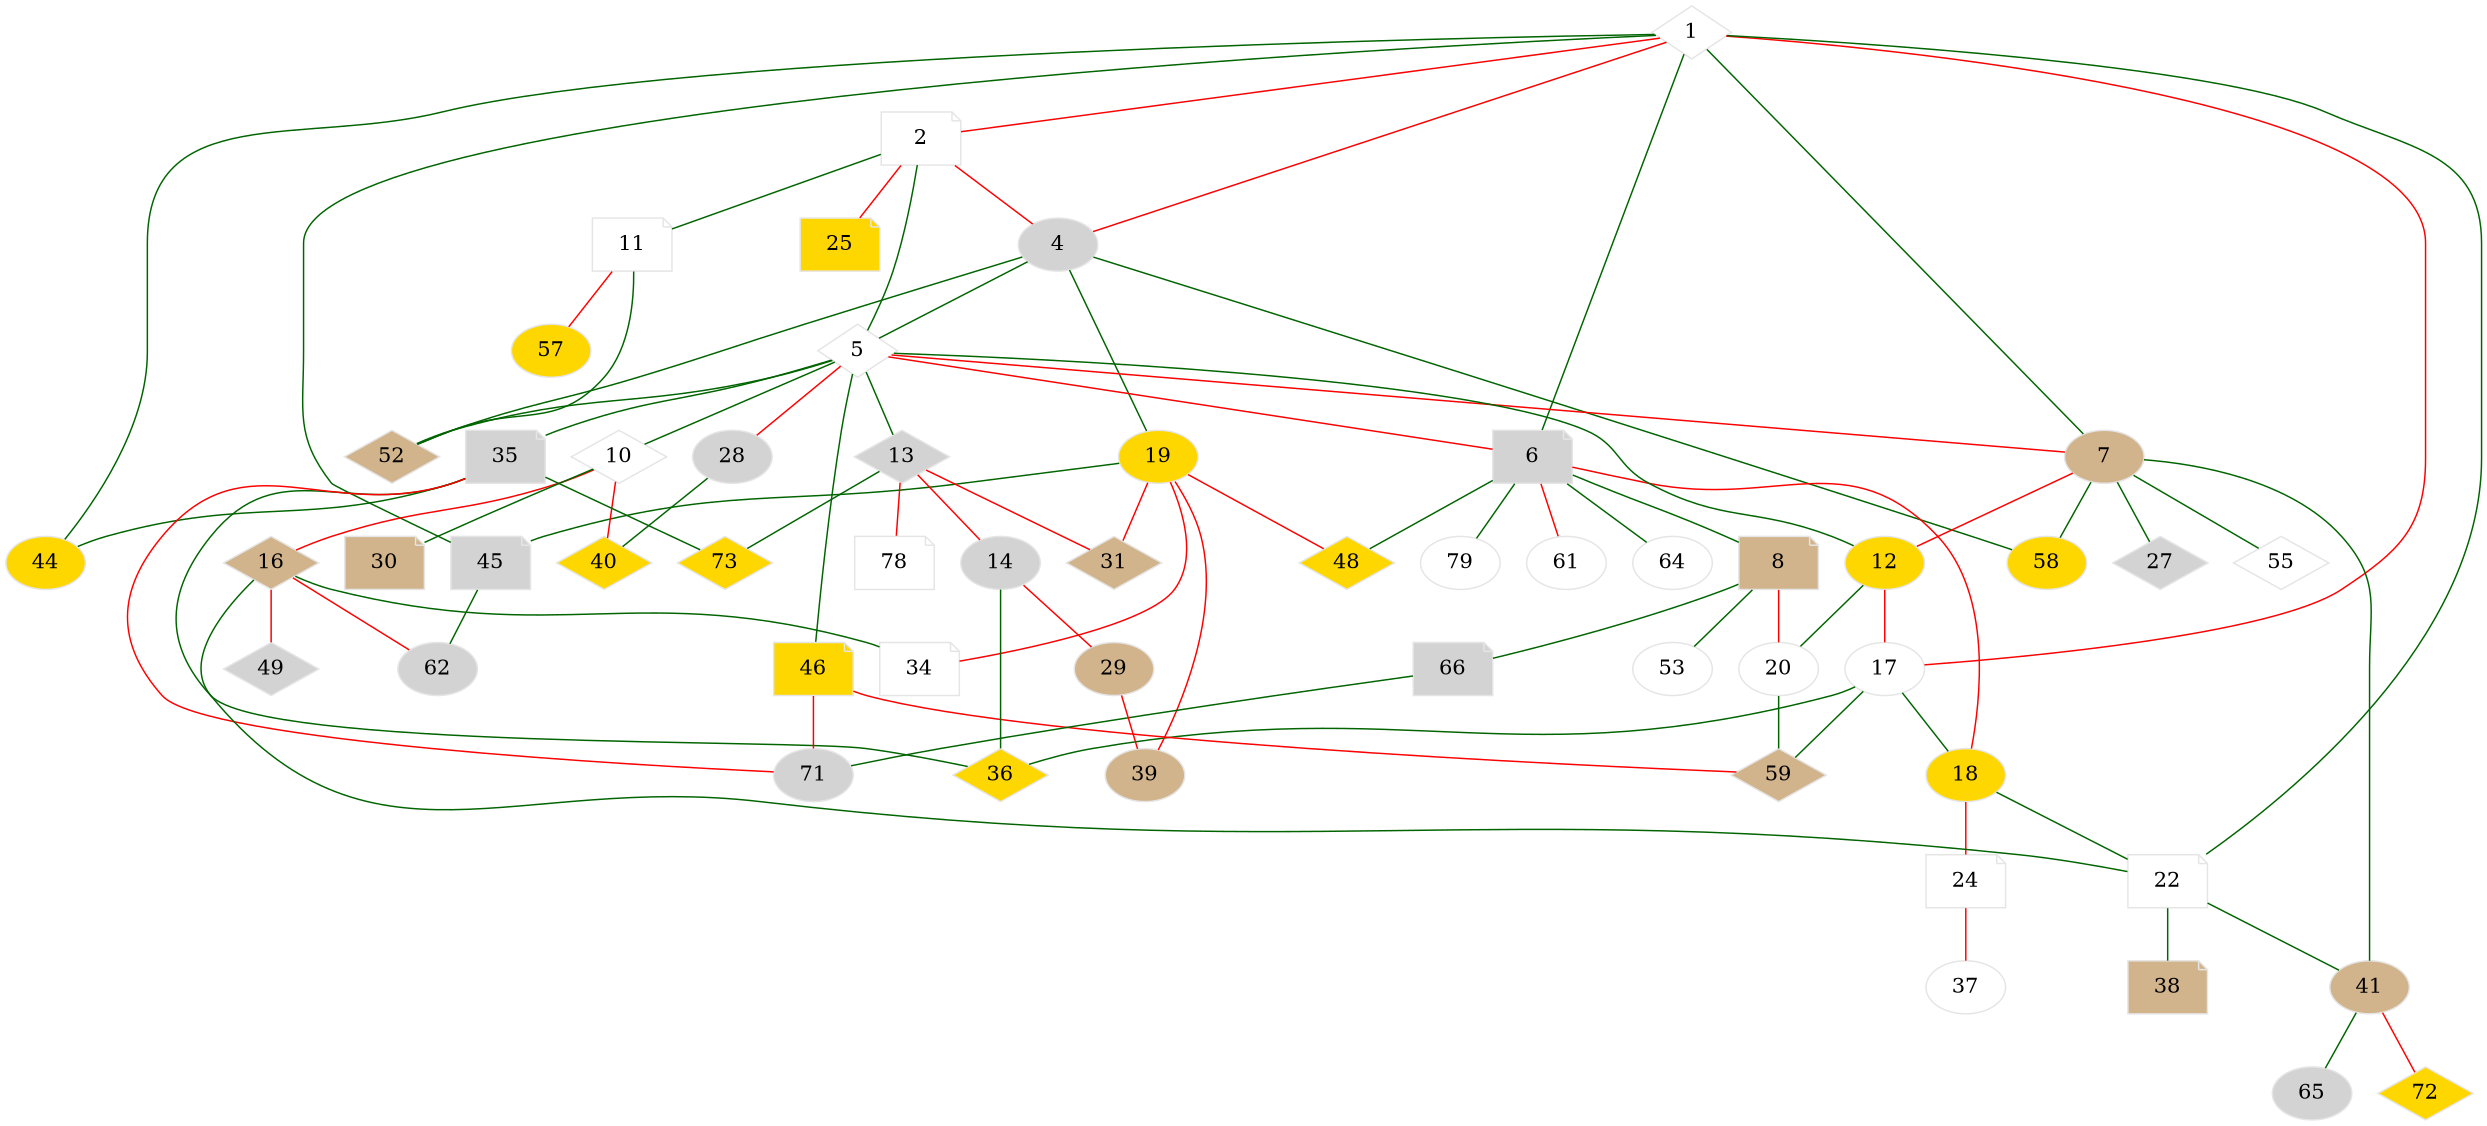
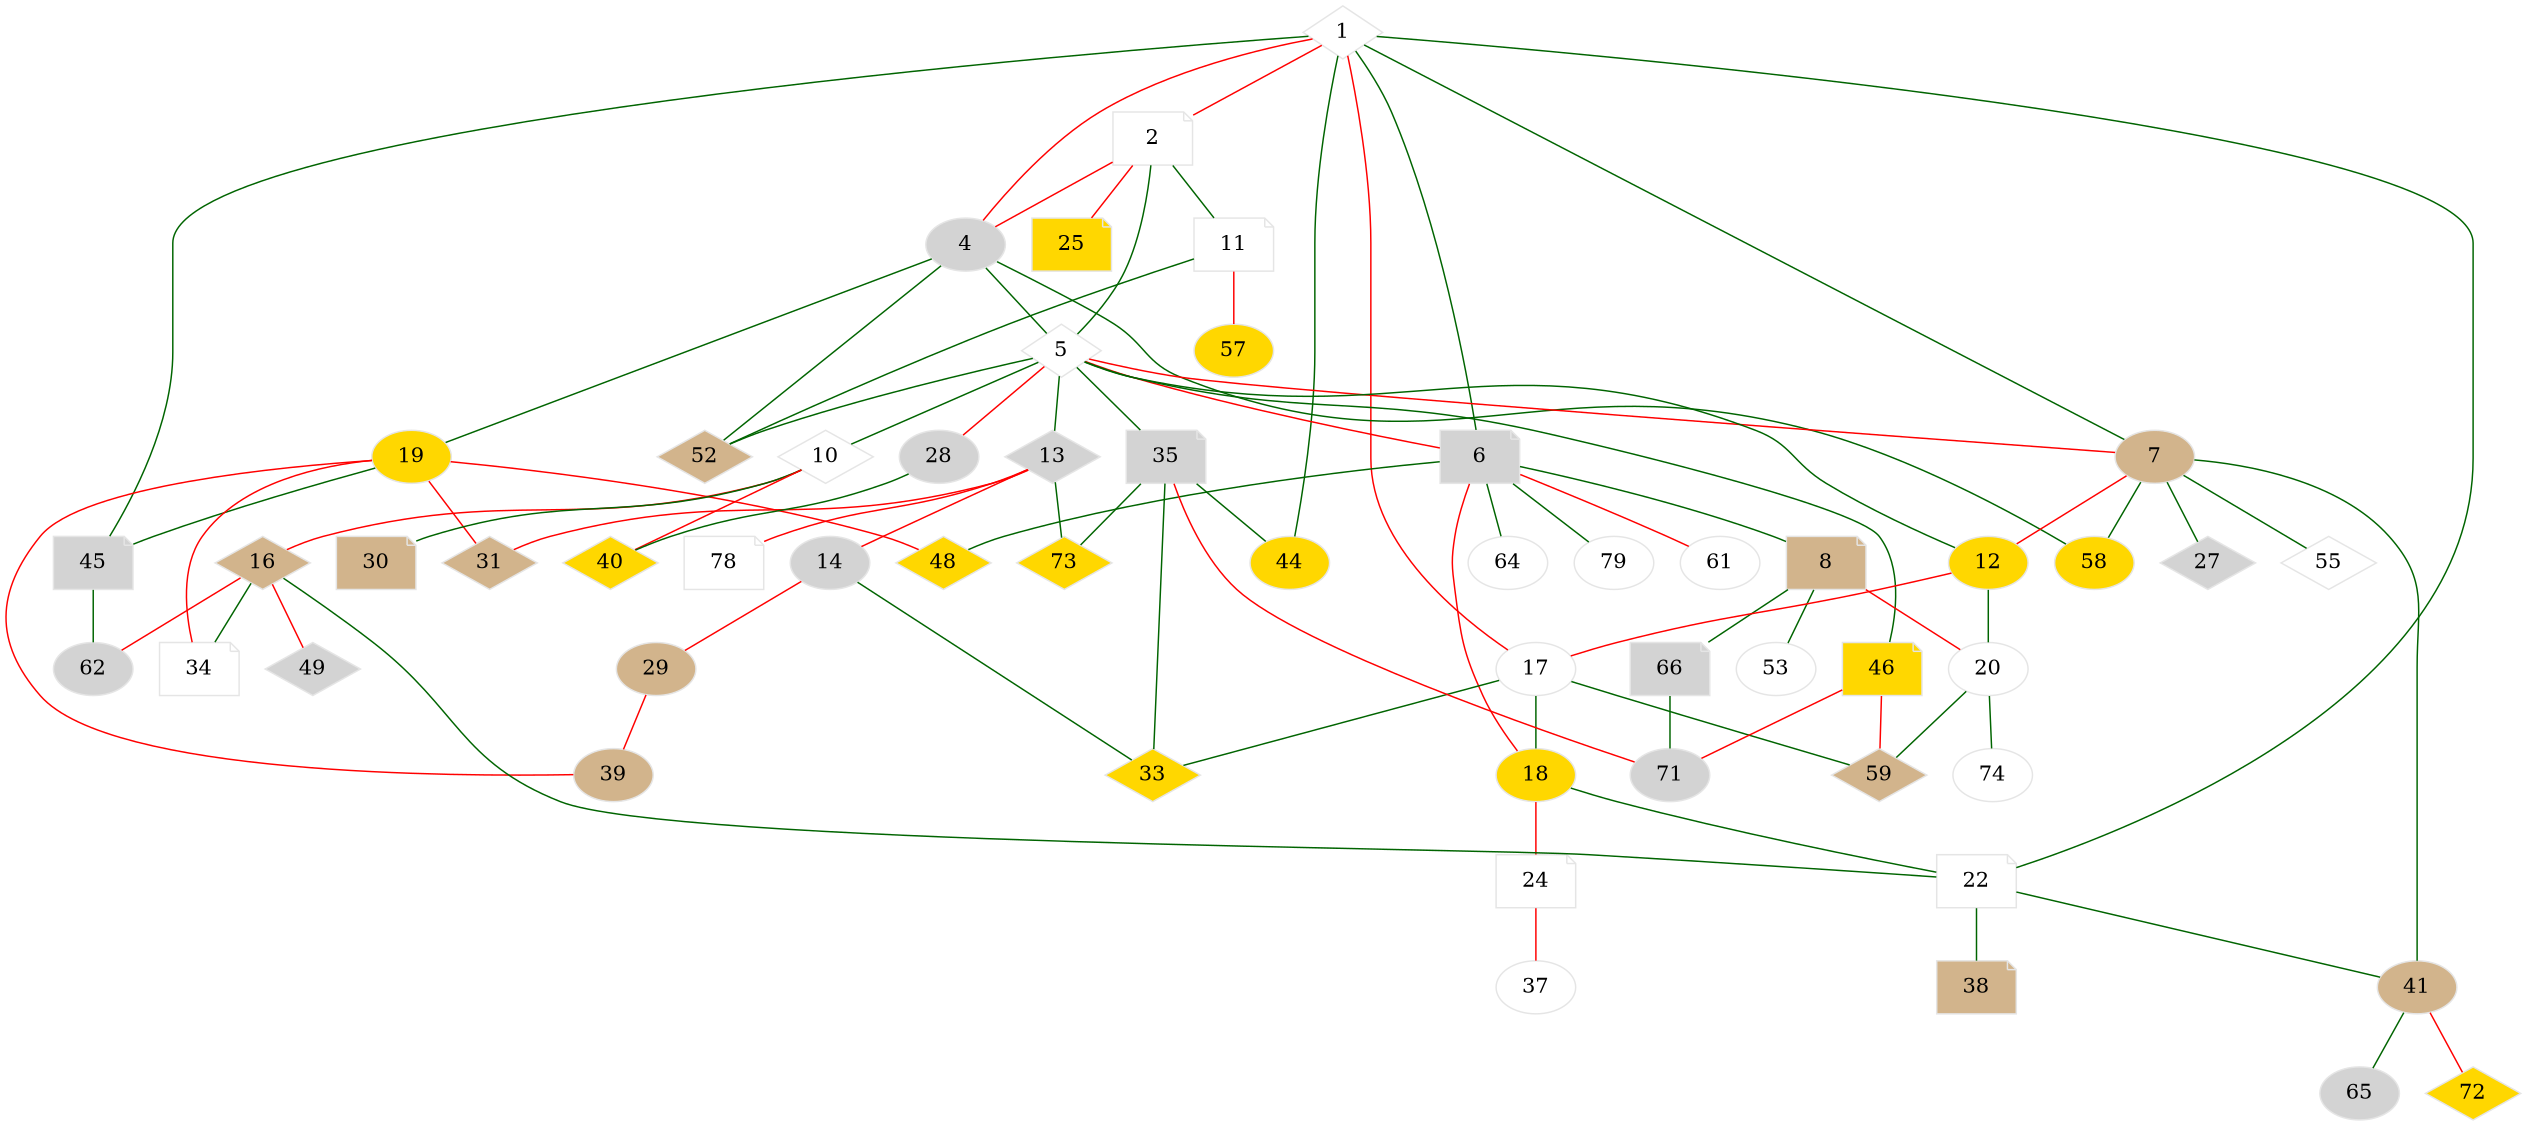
(1001, 775) -> (1153, 775)
none -> (1993, 775)
